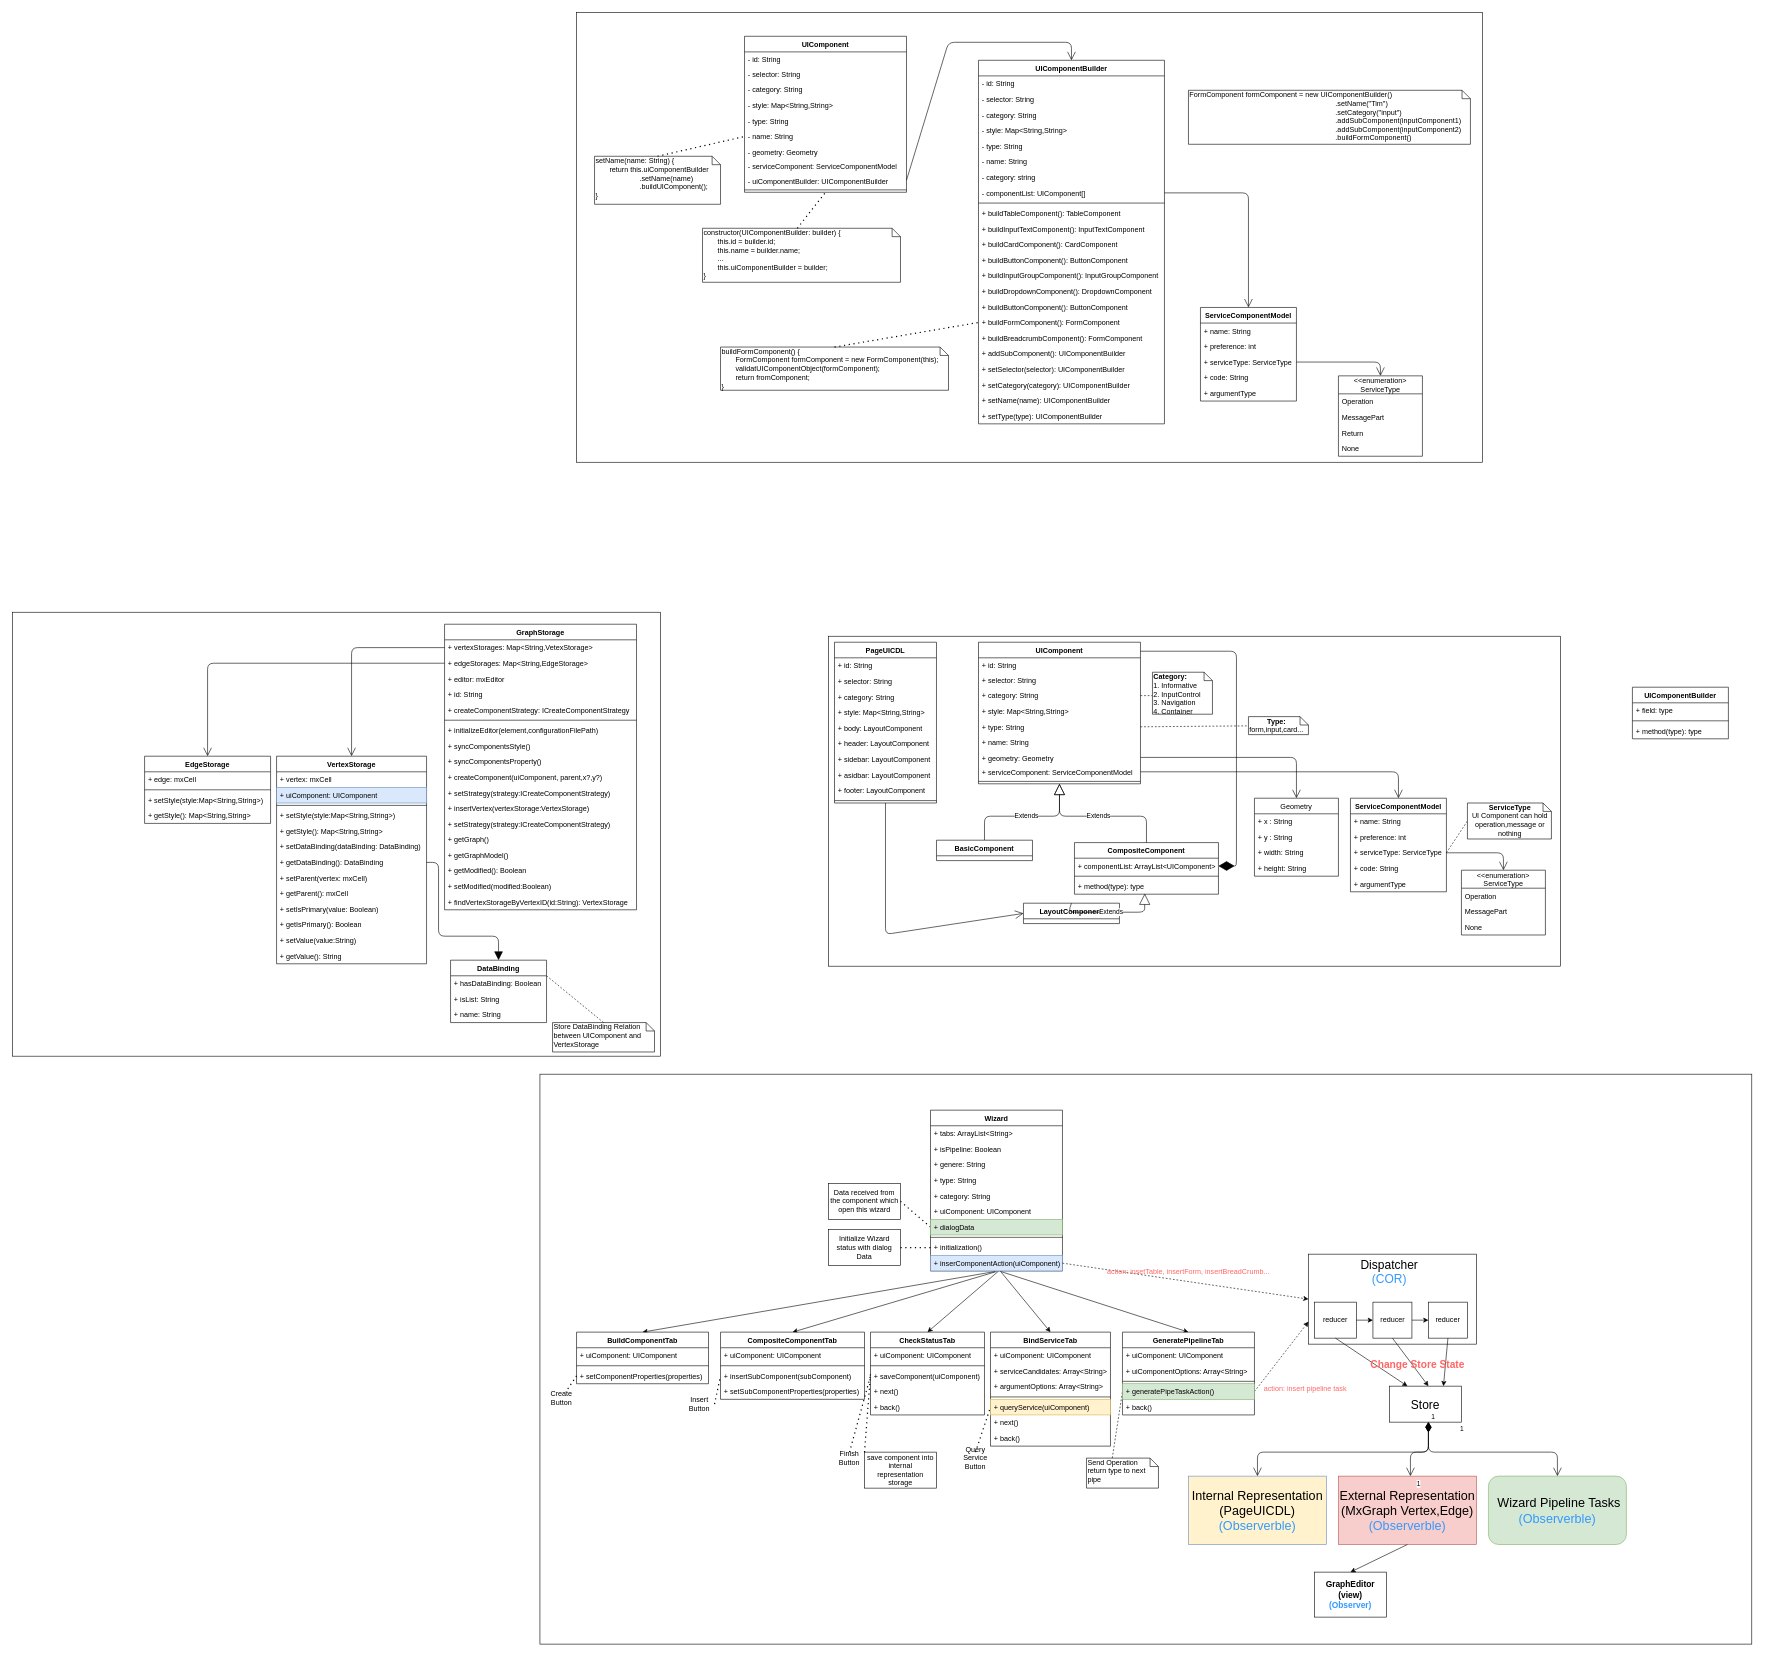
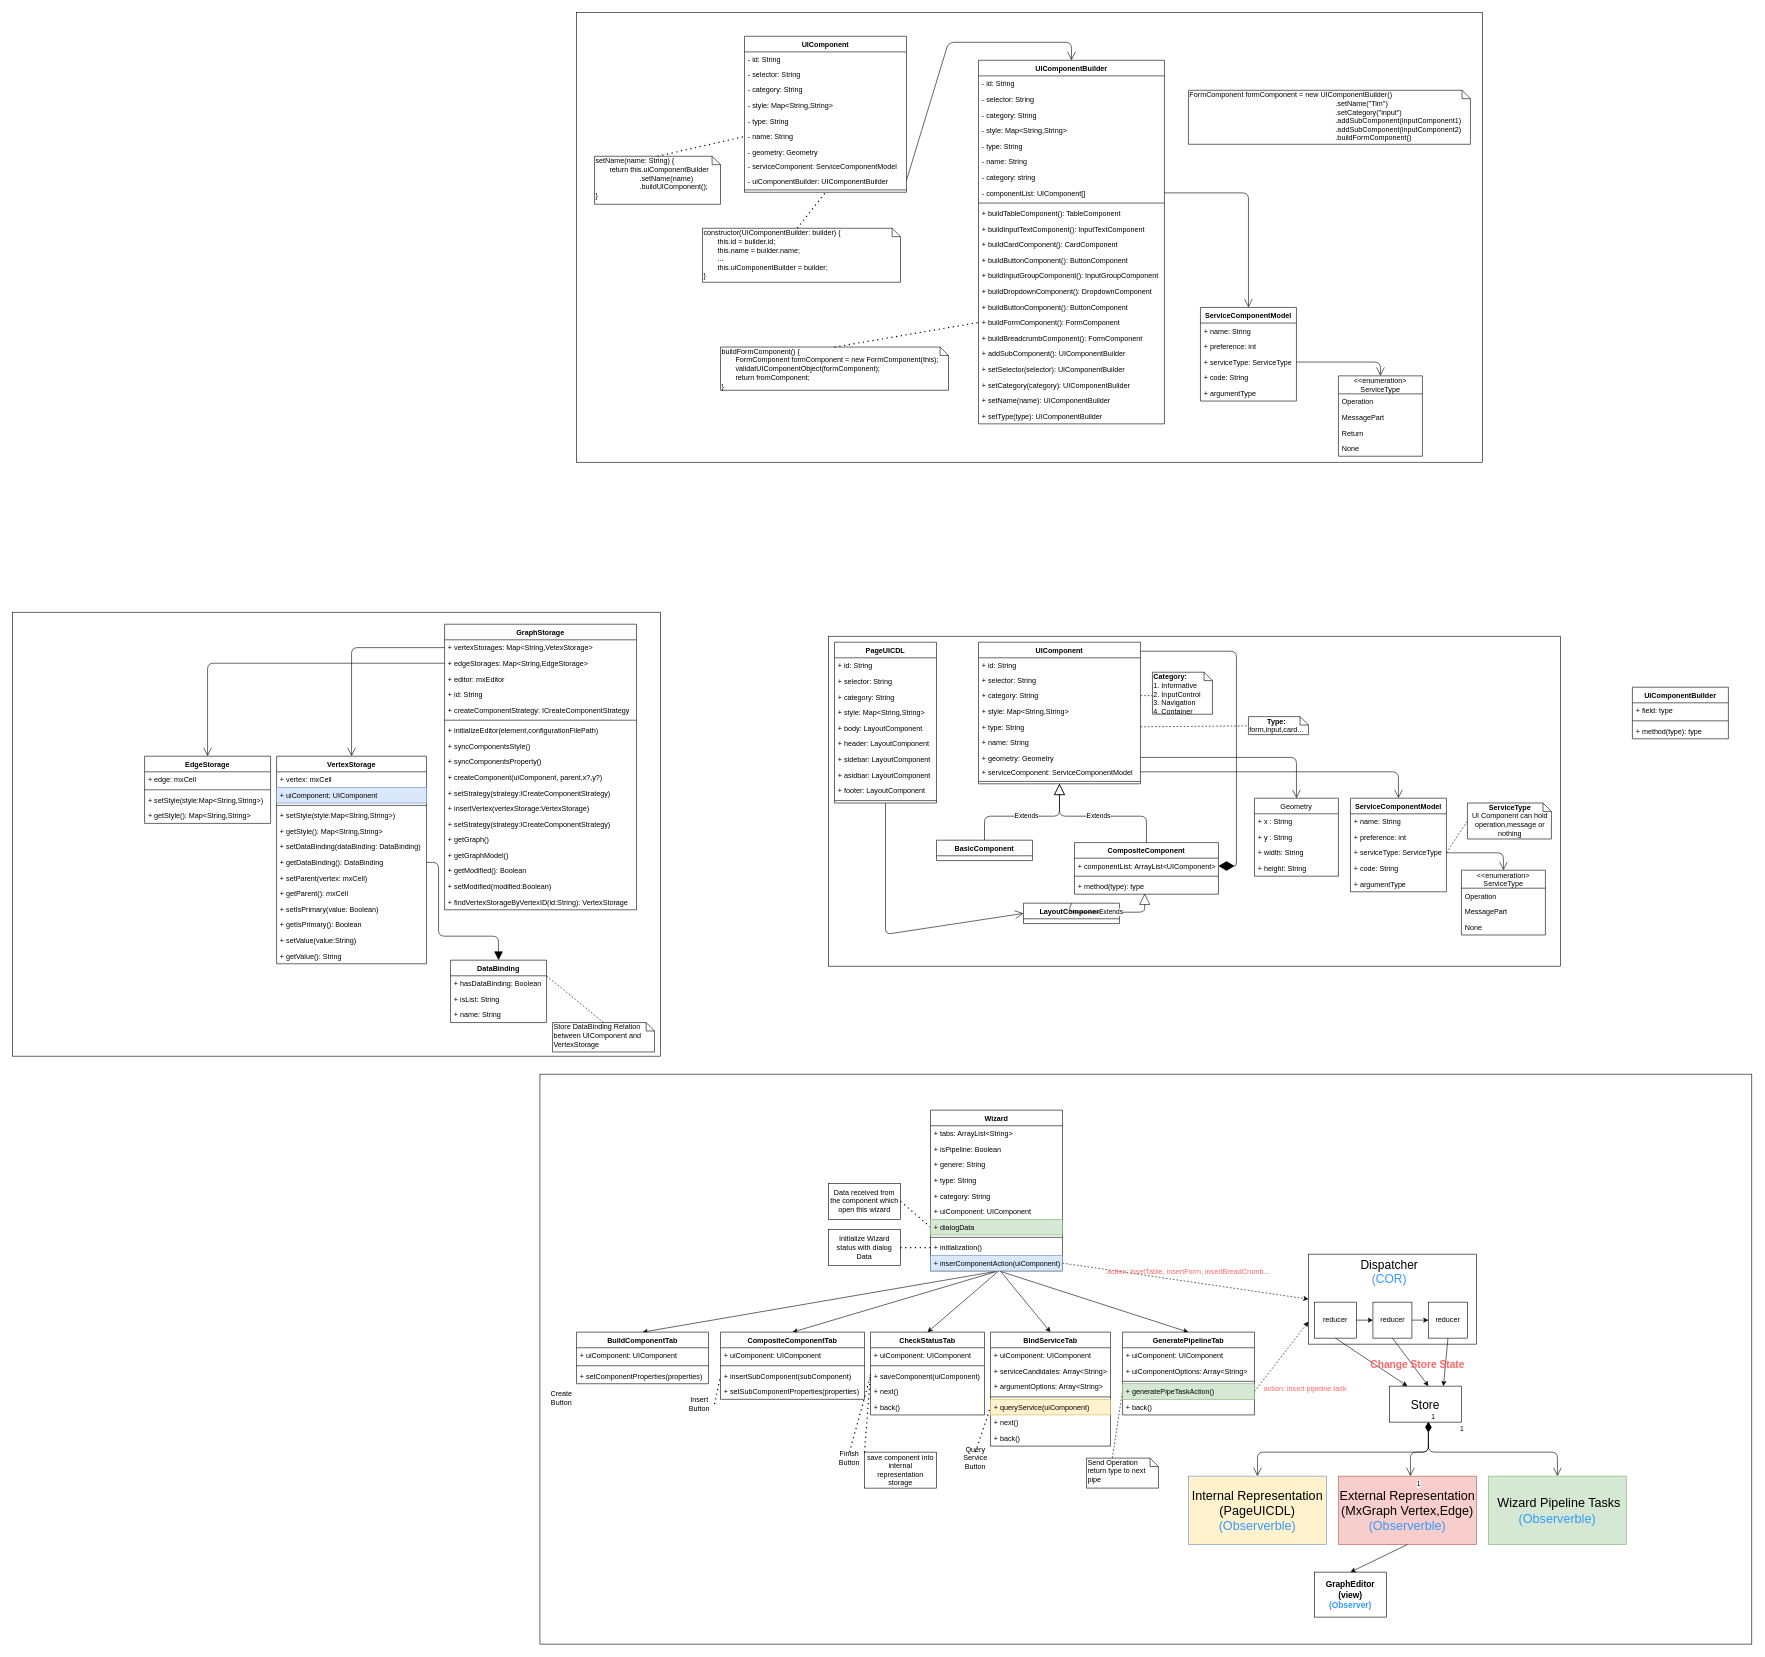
(571, 1385) -> none
(1557, 1511) -> (1557, 1511)
